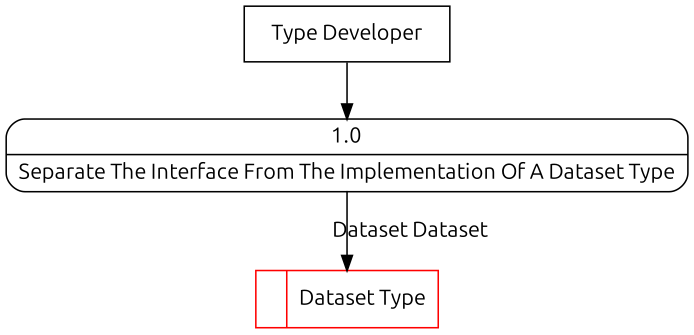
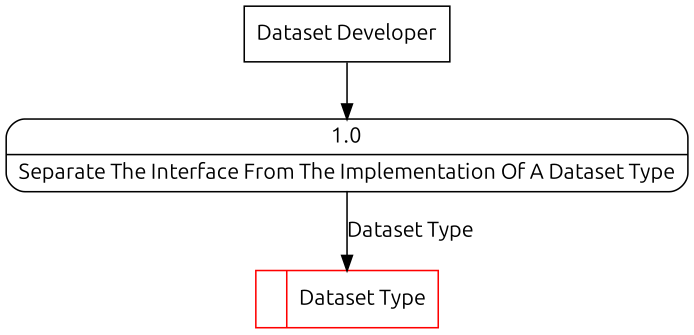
(347, 34) -> (347, 34)
(410, 231) -> (410, 231)
